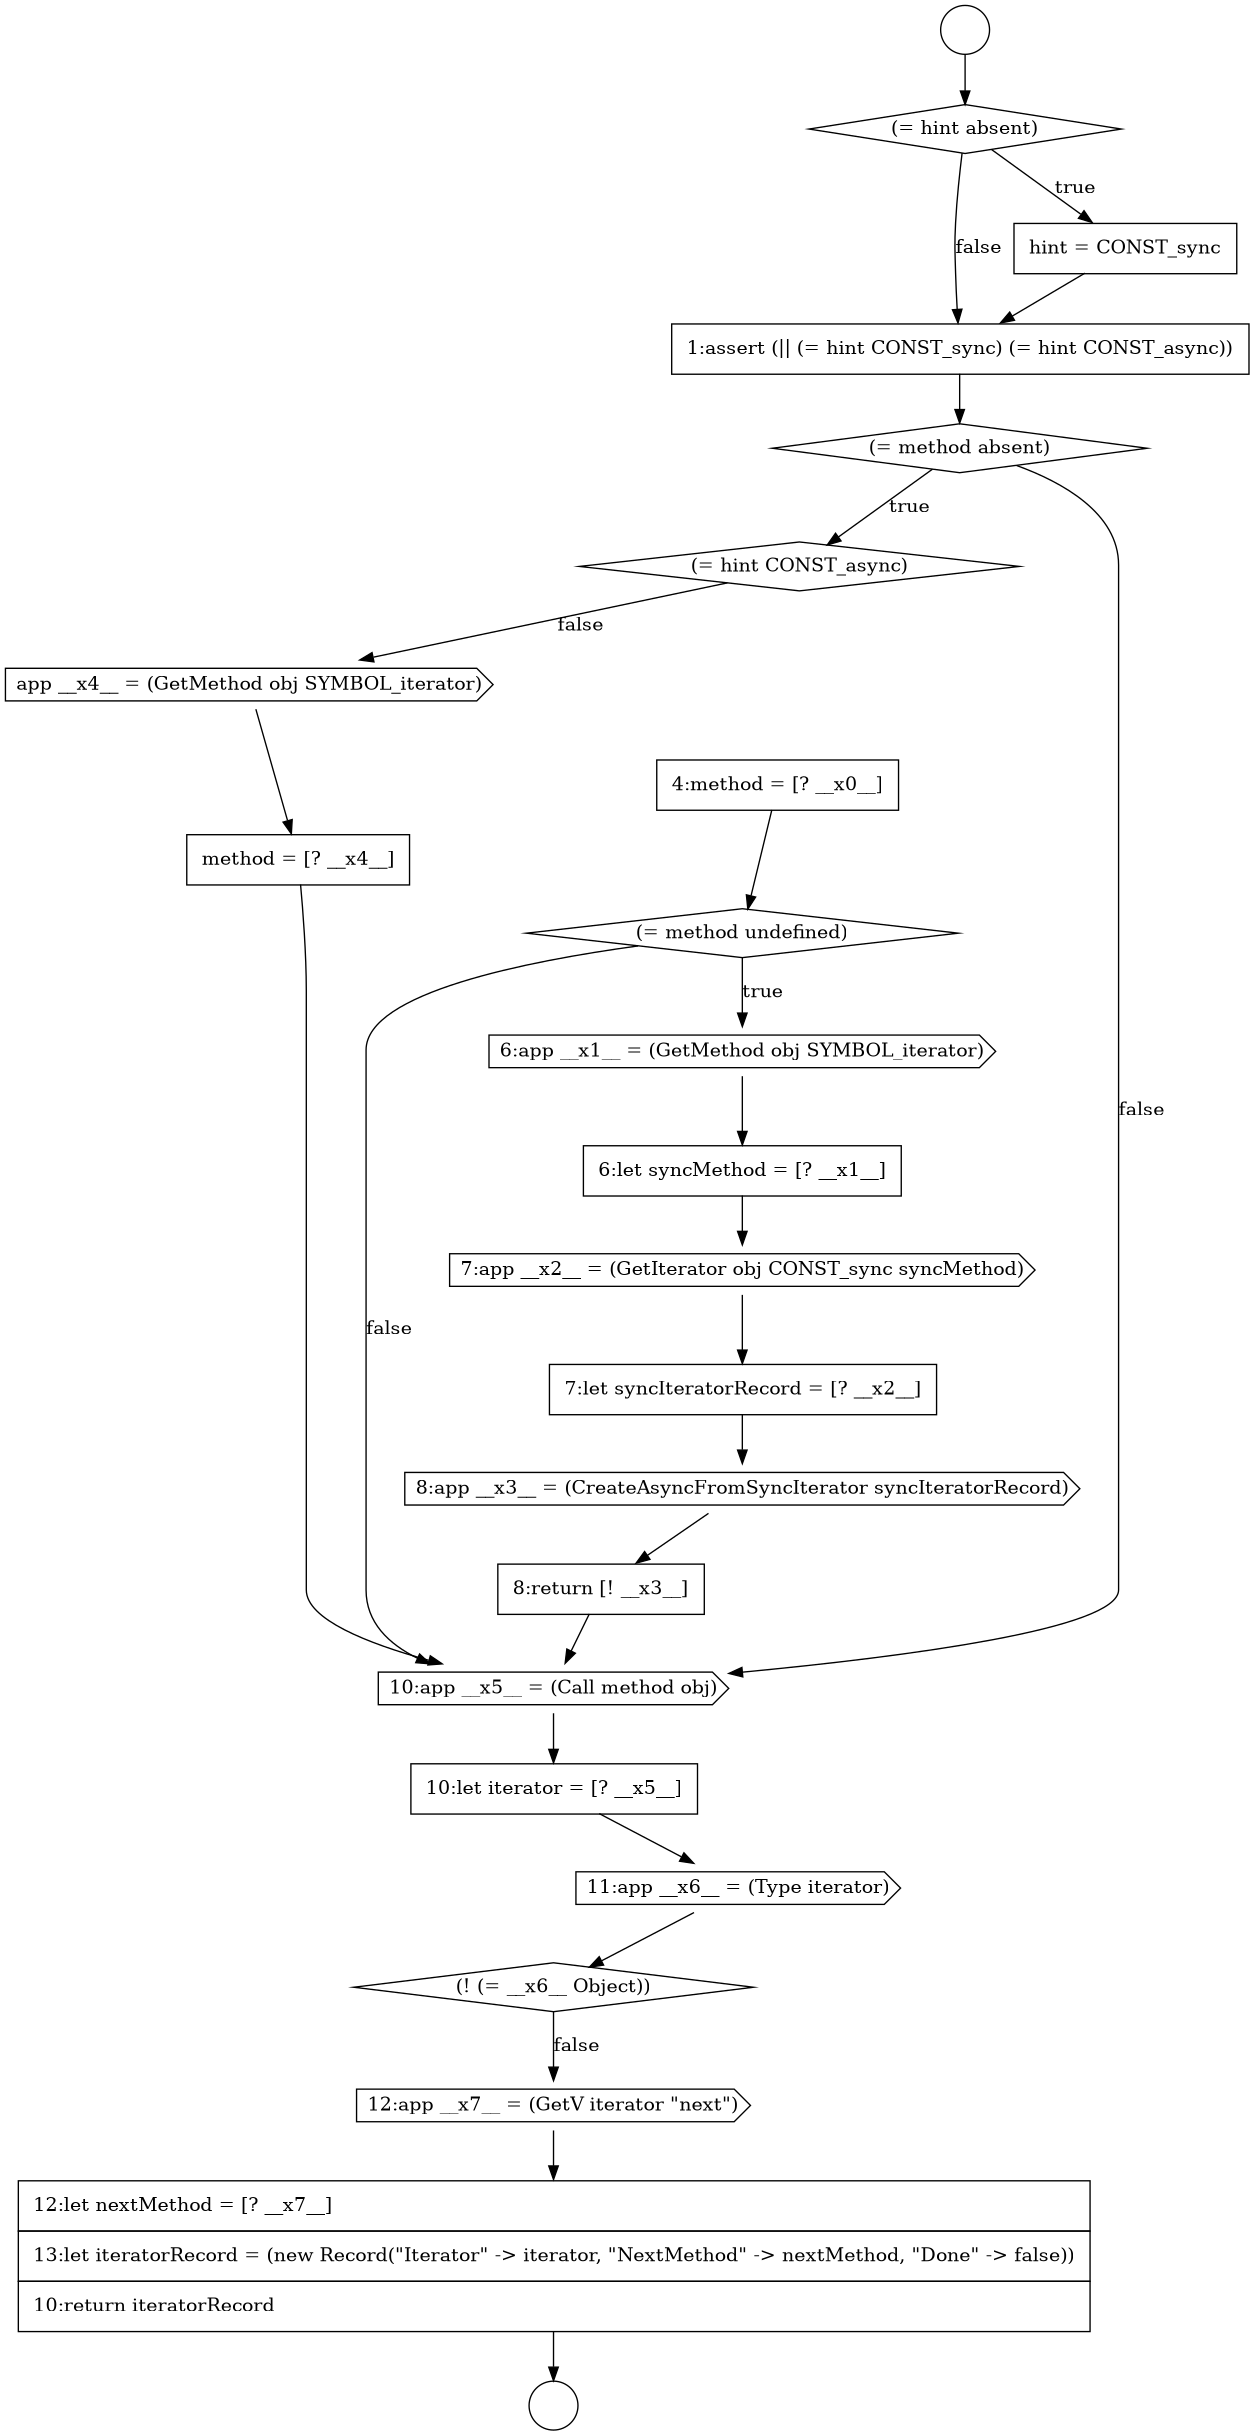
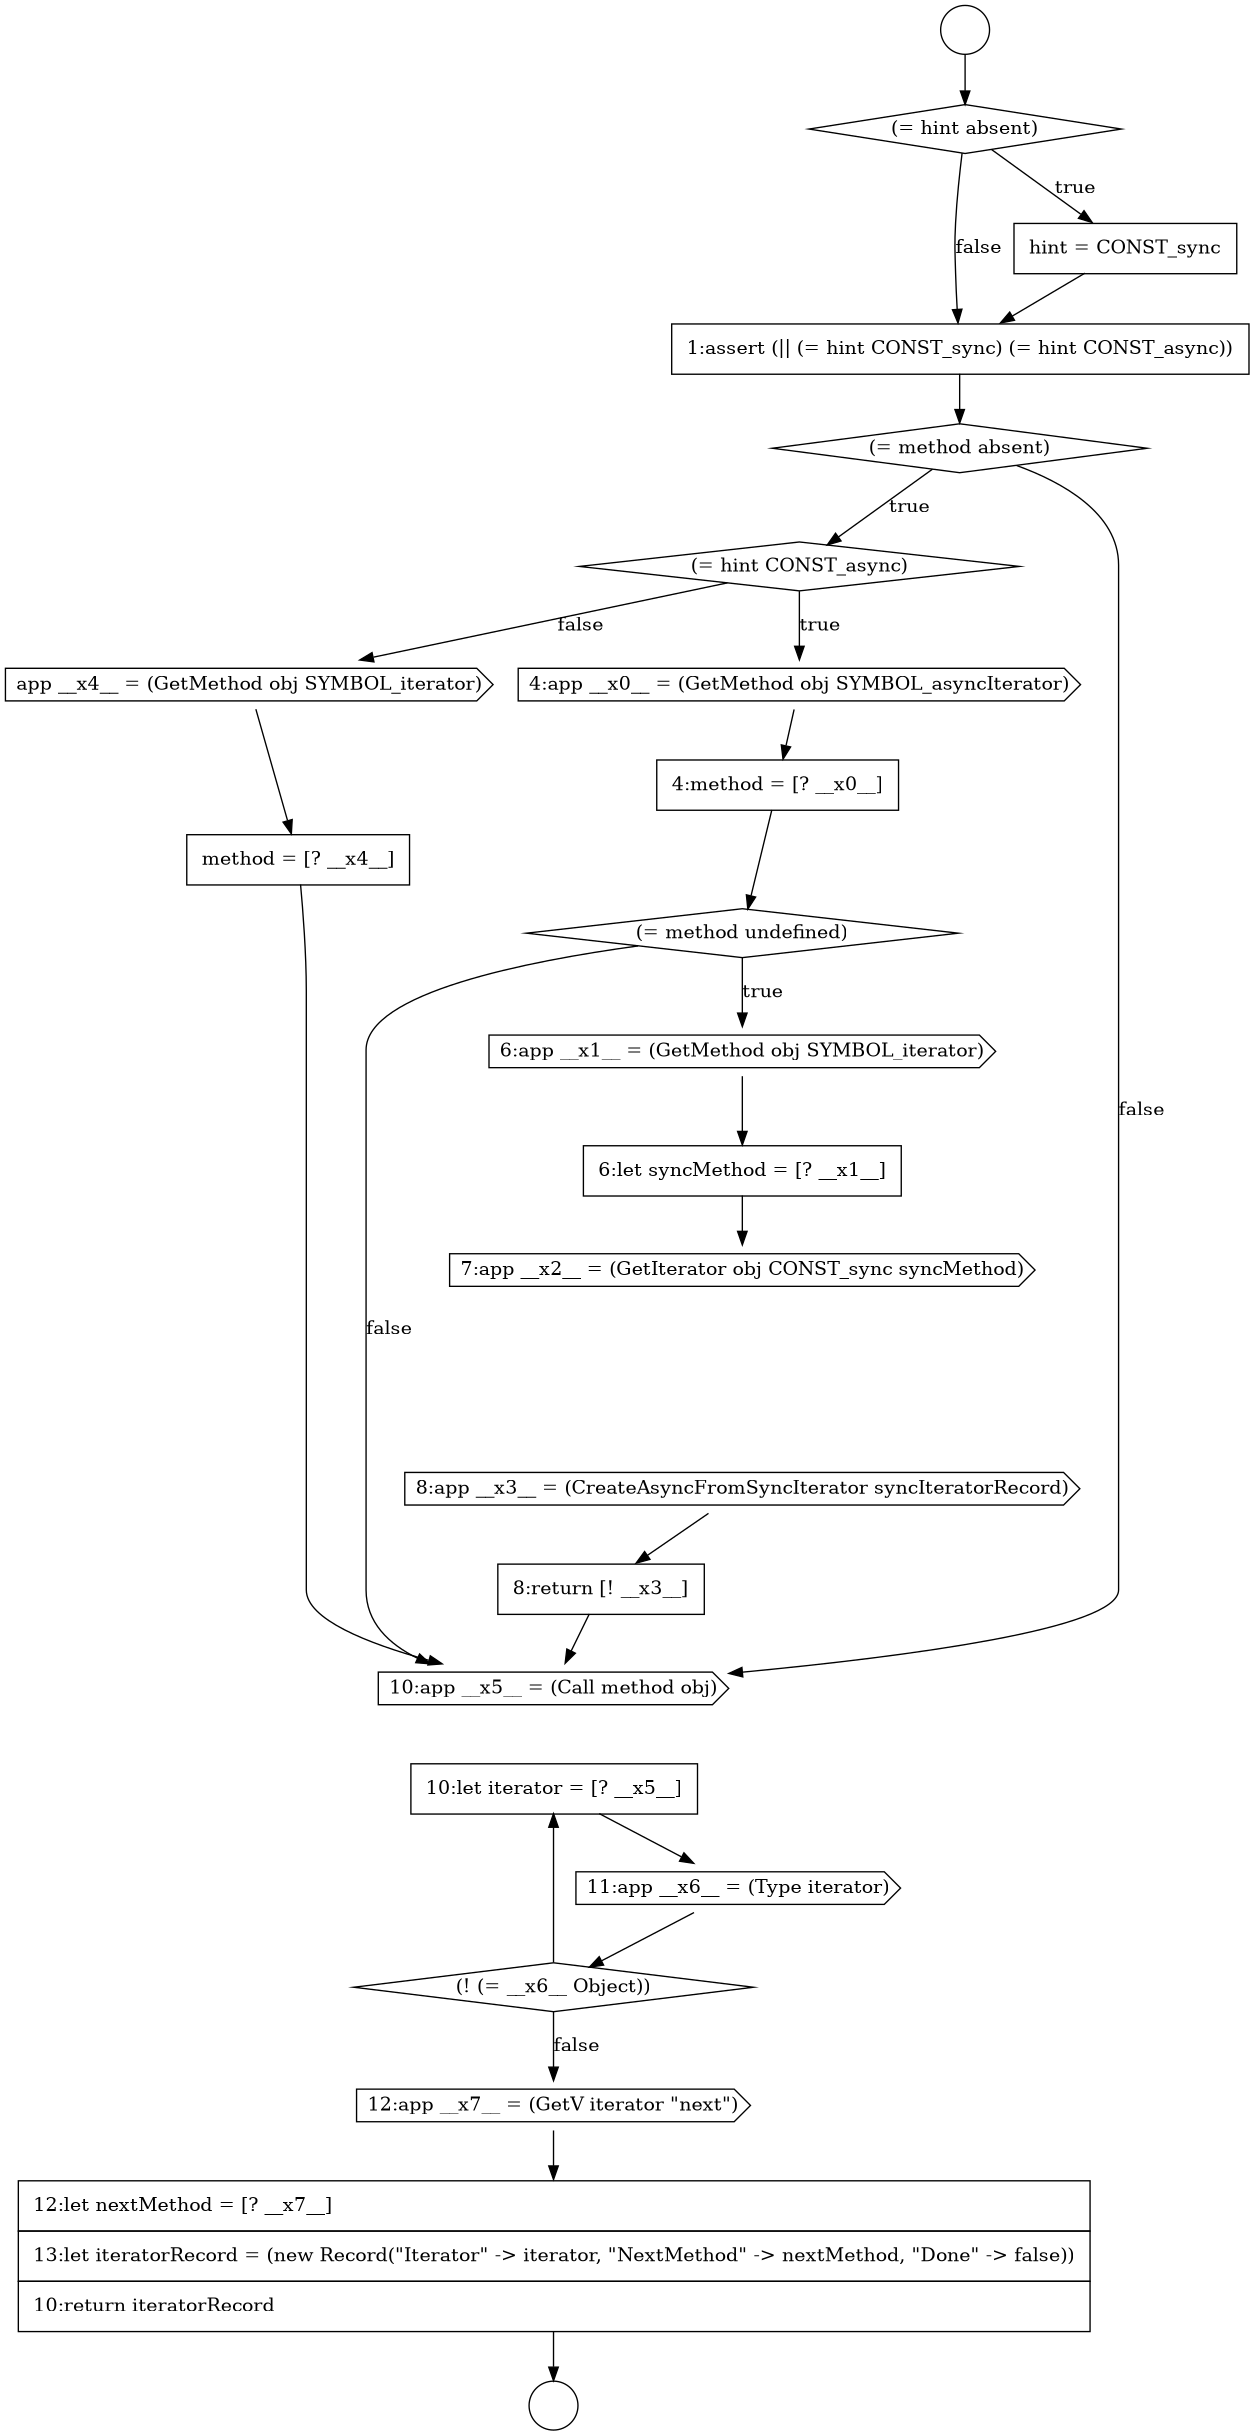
none -> (799, 685)
(742, 1389) -> none
(554, 1731) -> (554, 1895)
